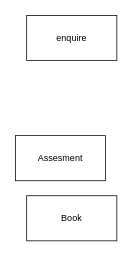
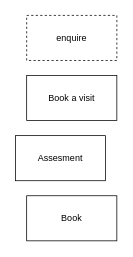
(72, 38) -> (72, 38)
none -> (72, 98)
